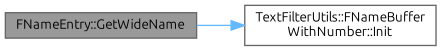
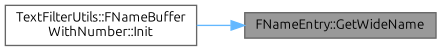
(214, 25) -> (214, 25)
